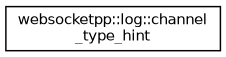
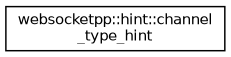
(113, 29) -> (115, 29)
